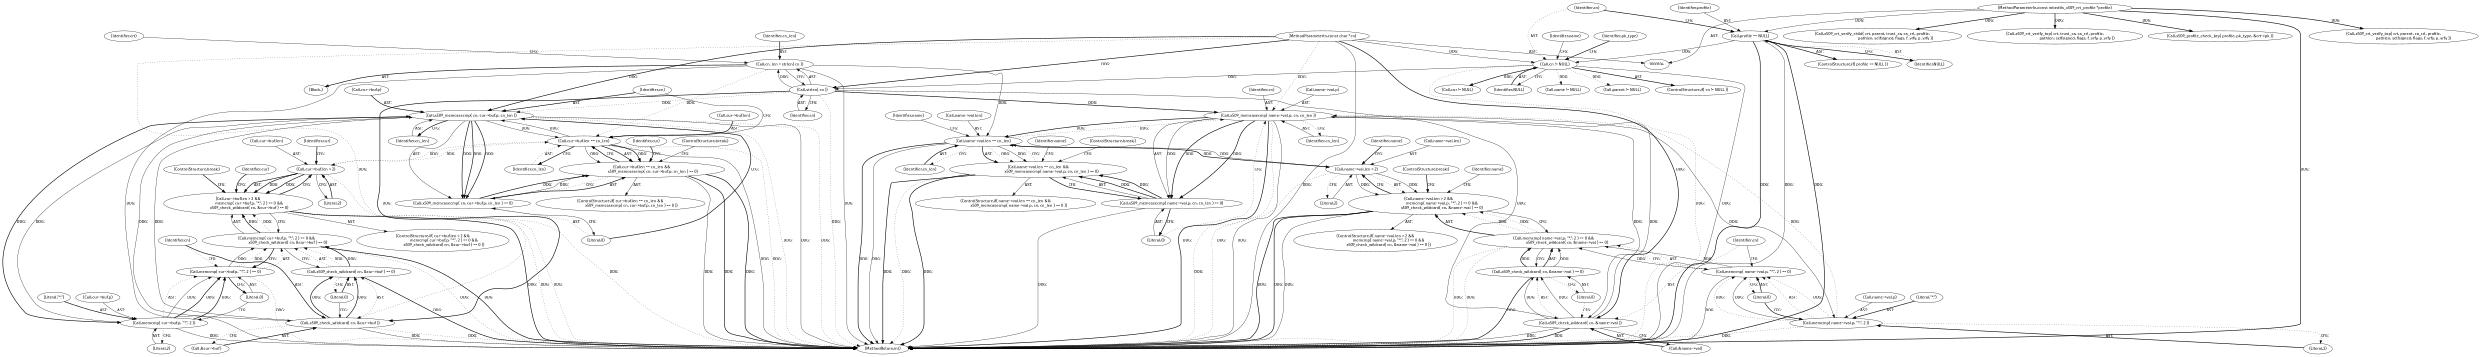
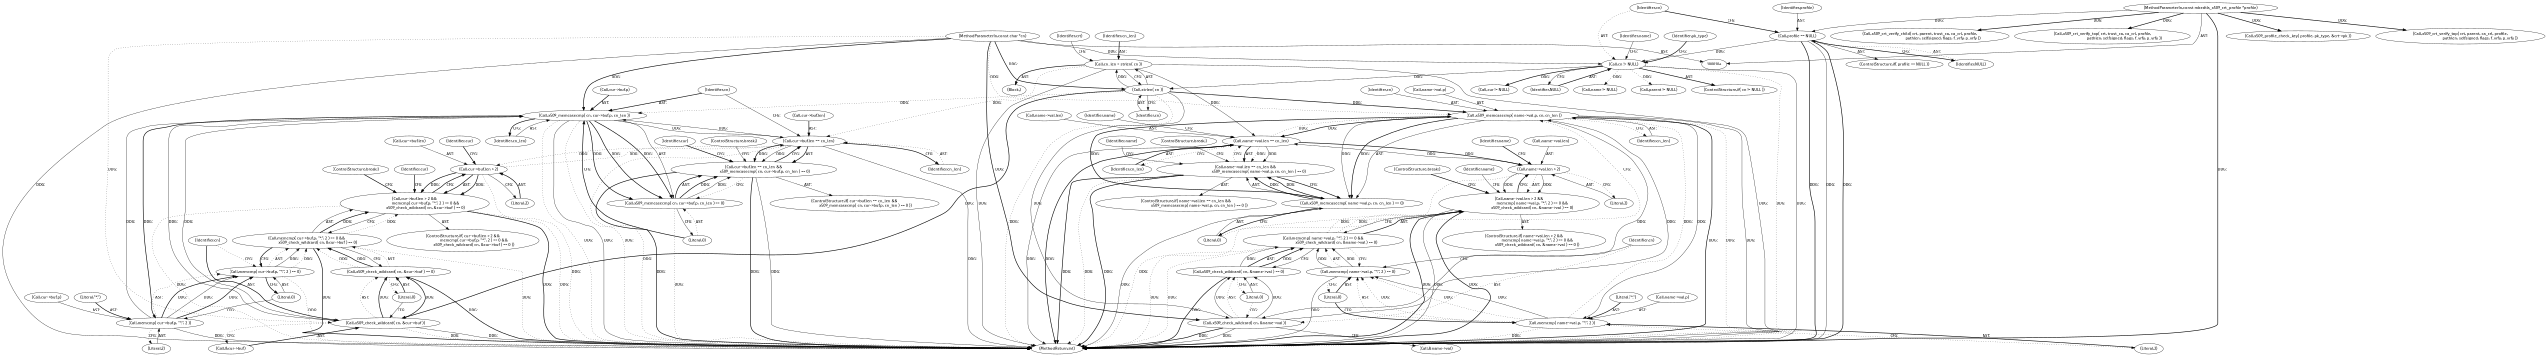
(1800, 49) -> (1844, 50)
(1614, 337) -> none
none -> (764, 340)
